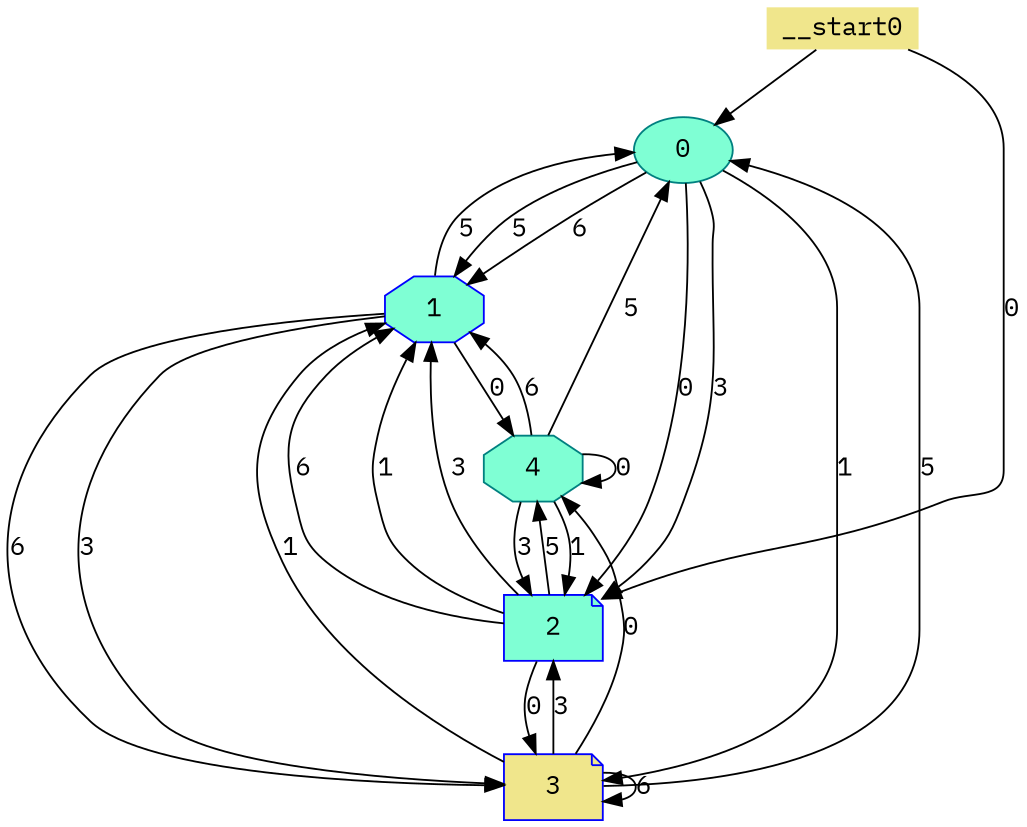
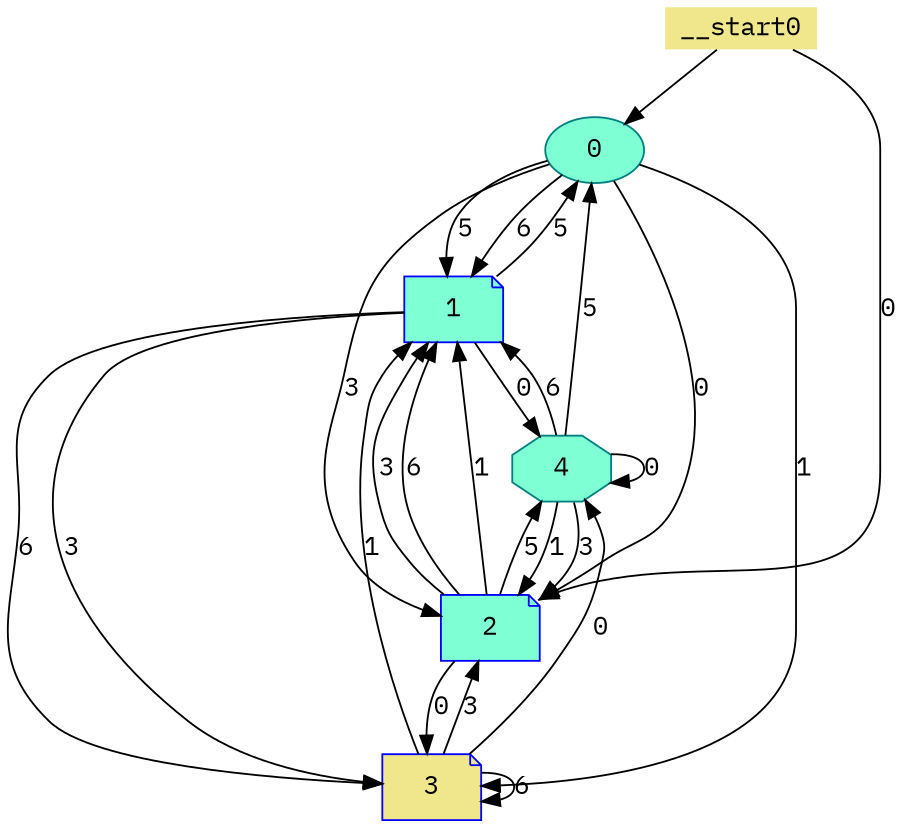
(434, 309) -> (454, 309)
(919, 543) -> none
